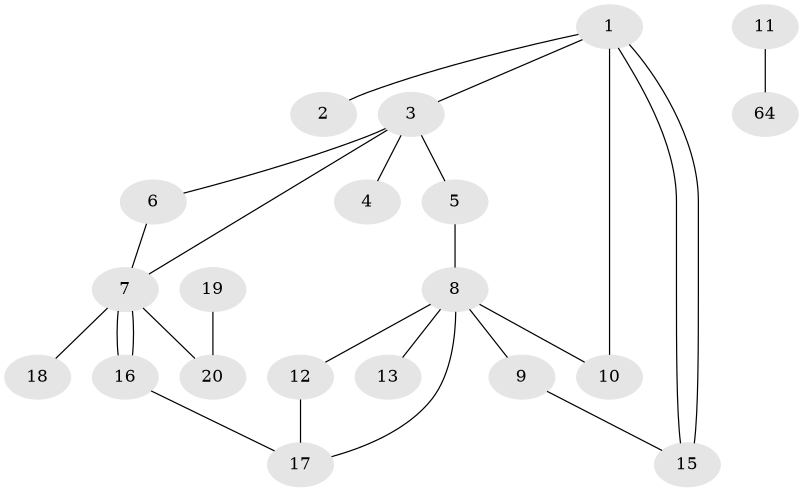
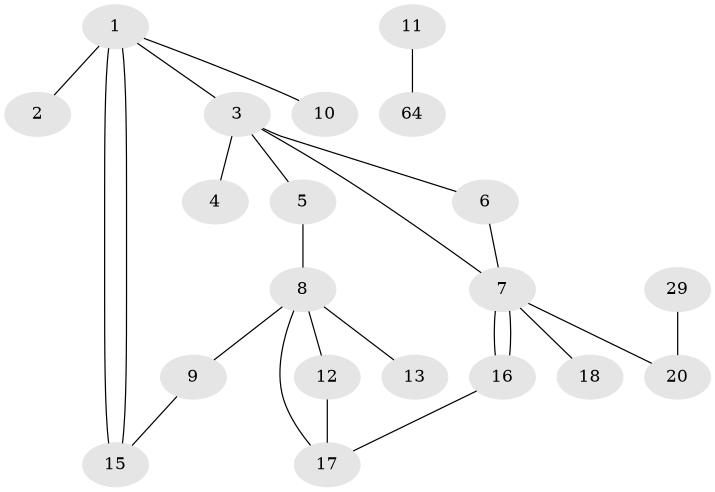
(213, 290) -> (678, 290)
(532, 333) -> none
